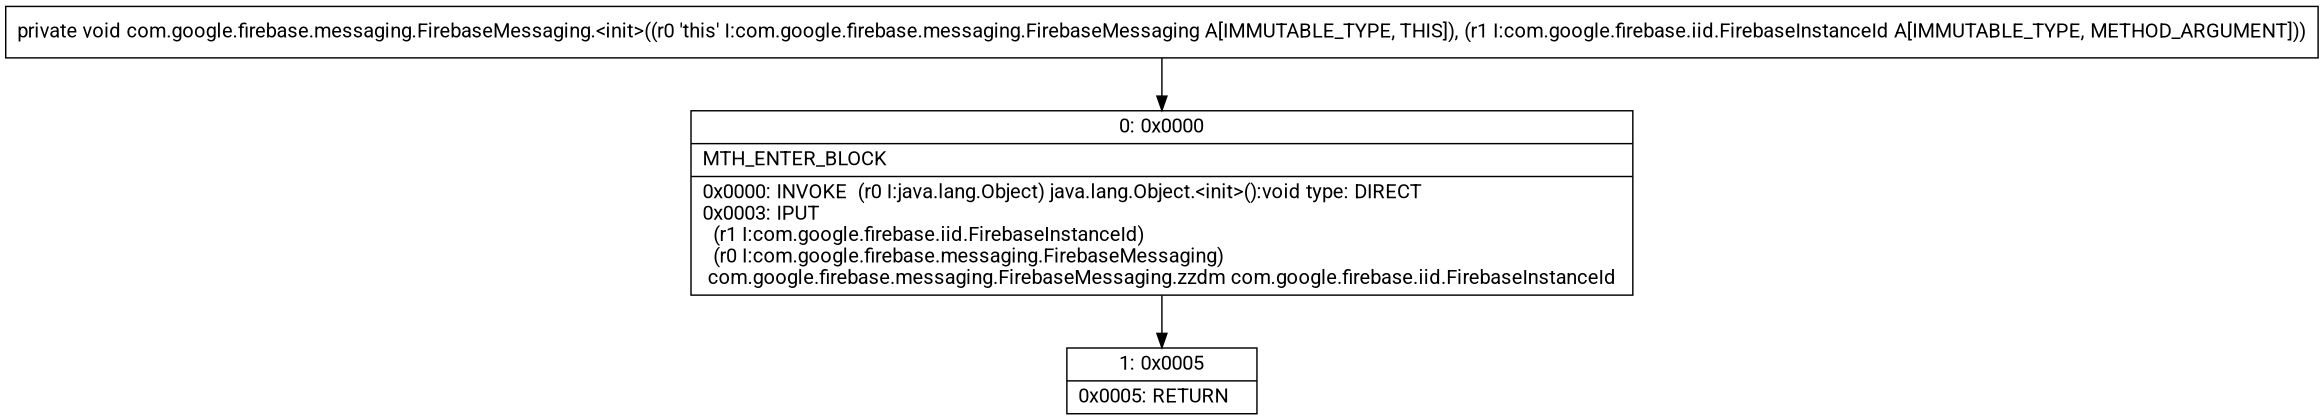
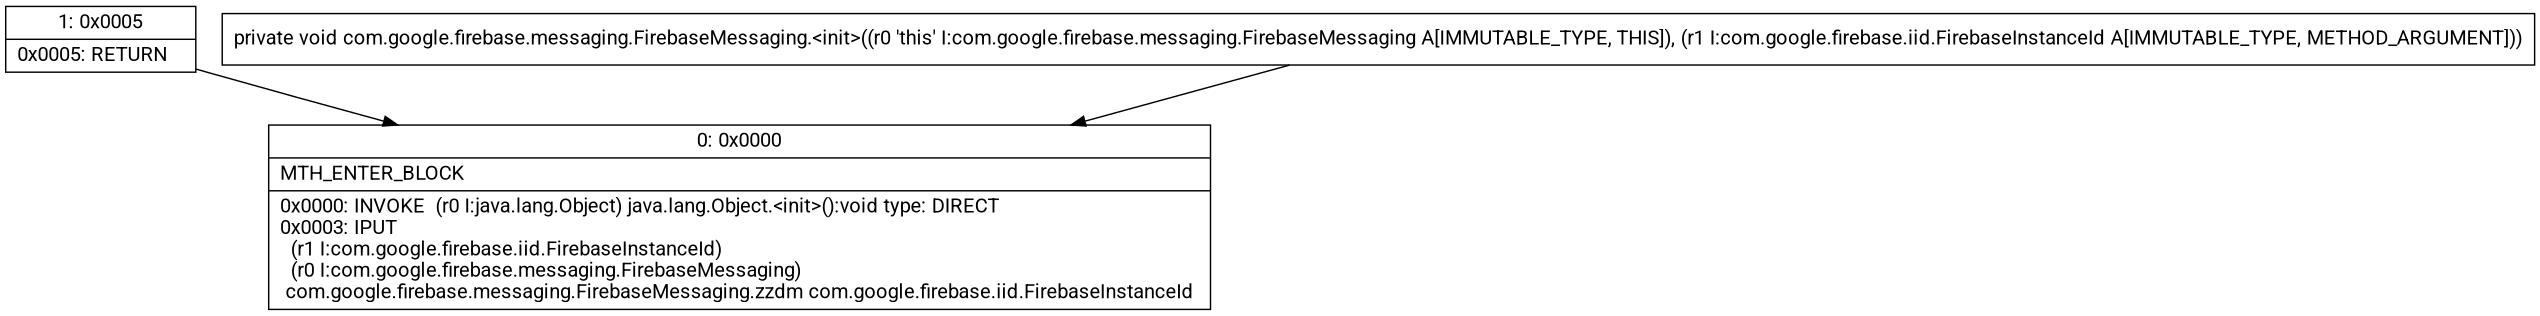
(1162, 314) -> (290, 95)
